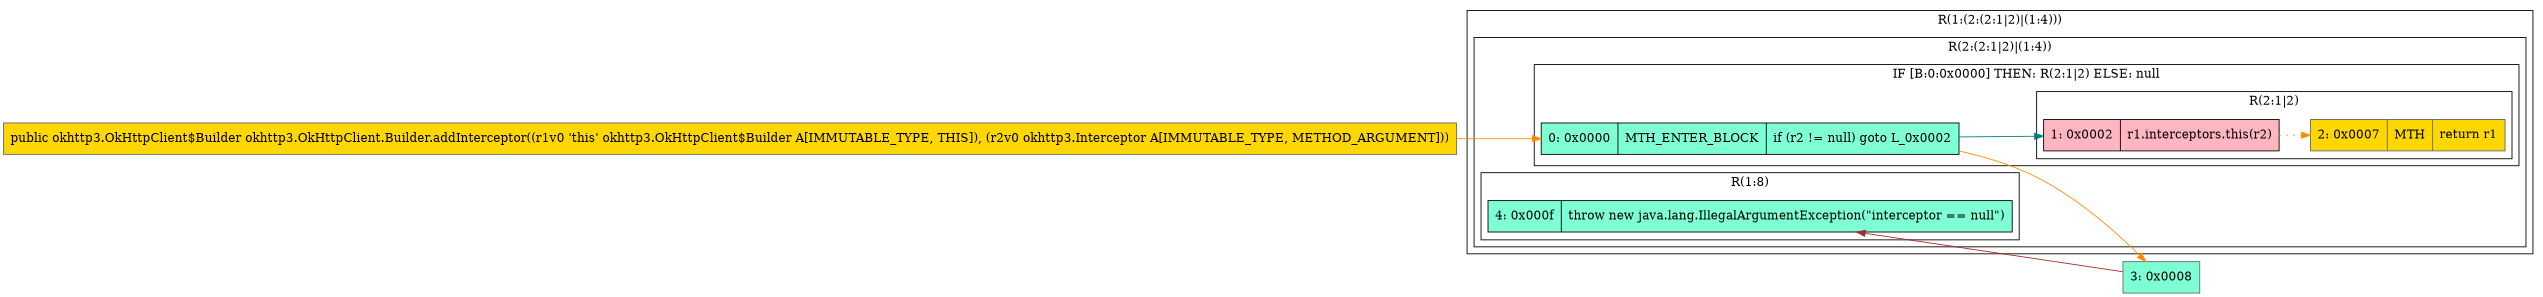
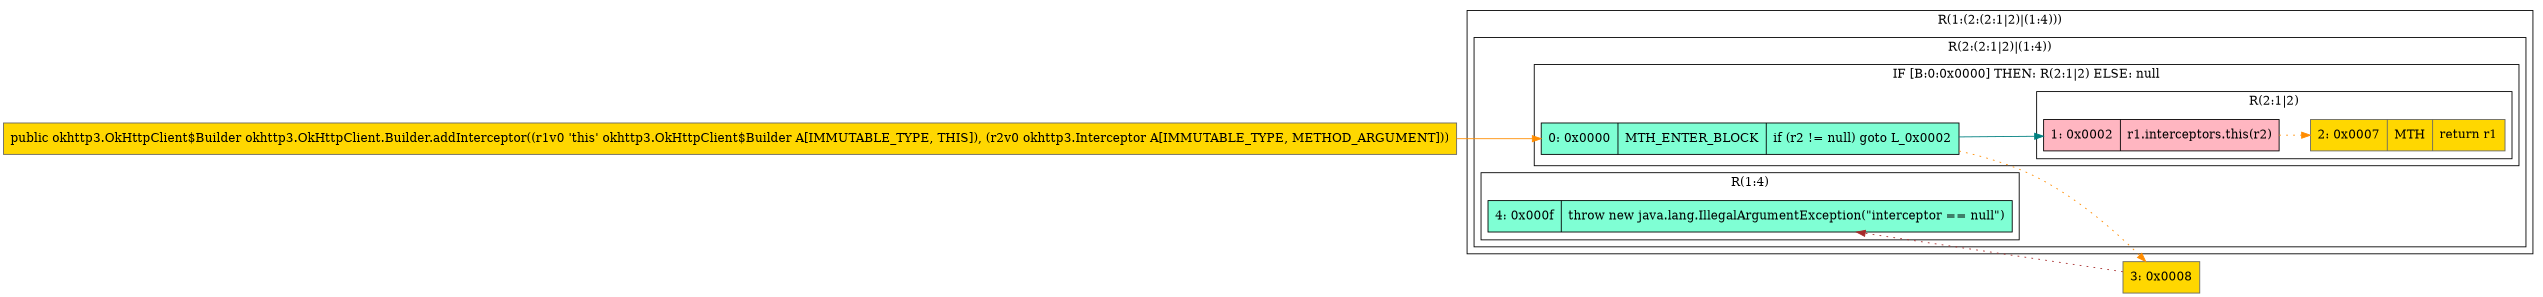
(1750, 183) -> (1750, 183)
(2057, 189) -> (2057, 189)
(2039, 259) -> (2039, 259)
(2161, 277) -> (2161, 277)
